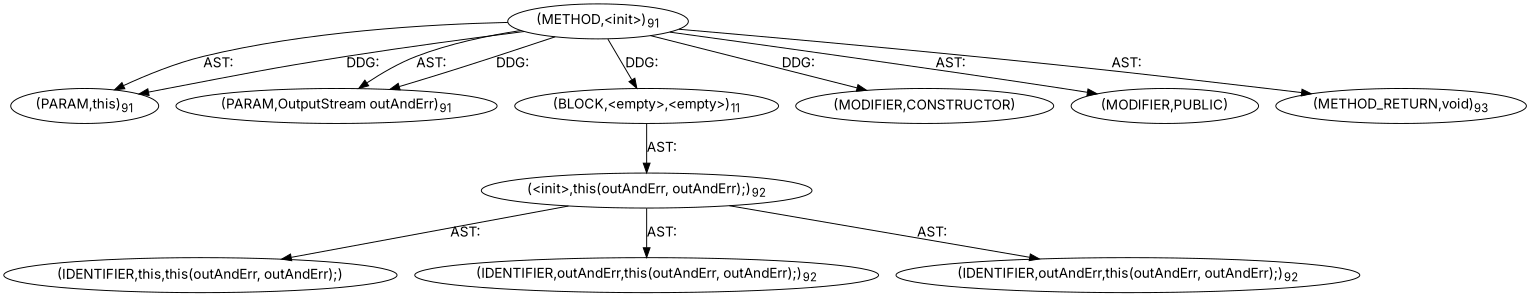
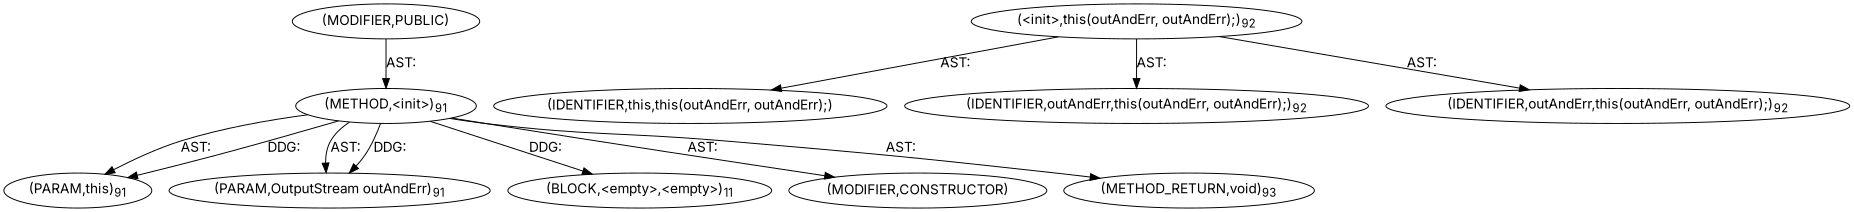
(879, 61) -> (386, 59)
(800, 64) -> (704, 148)
(647, 143) -> none
